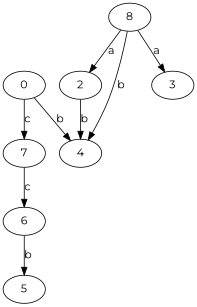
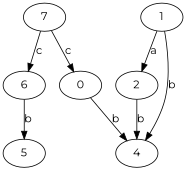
(130, 17) -> (162, 17)
(173, 85) -> none
(24, 115) -> (61, 48)
